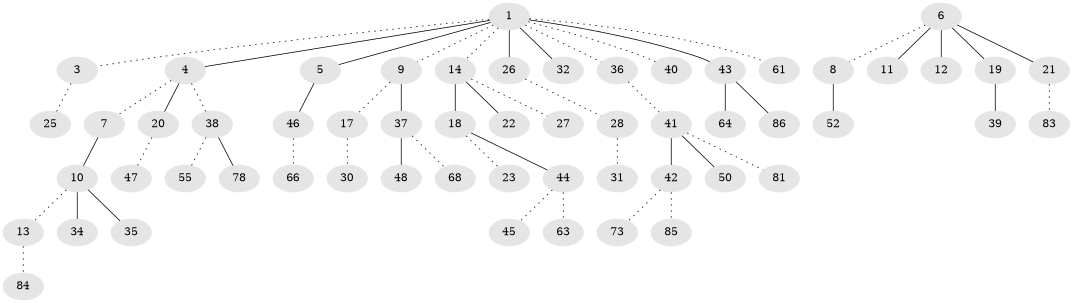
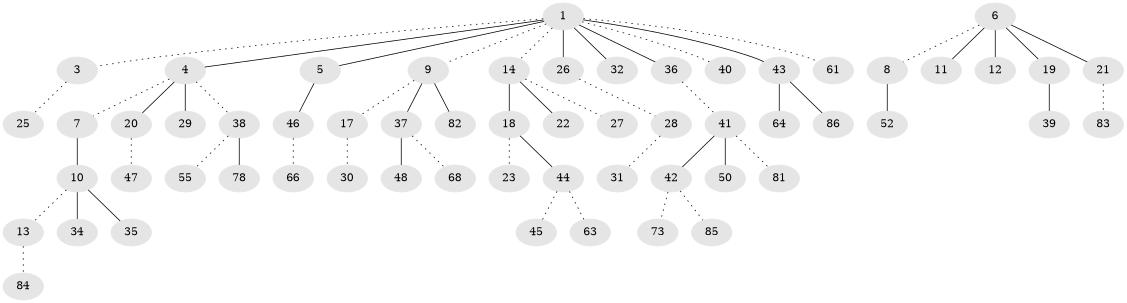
(563, 43) -> (617, 43)
none -> (185, 124)
none -> (455, 124)
